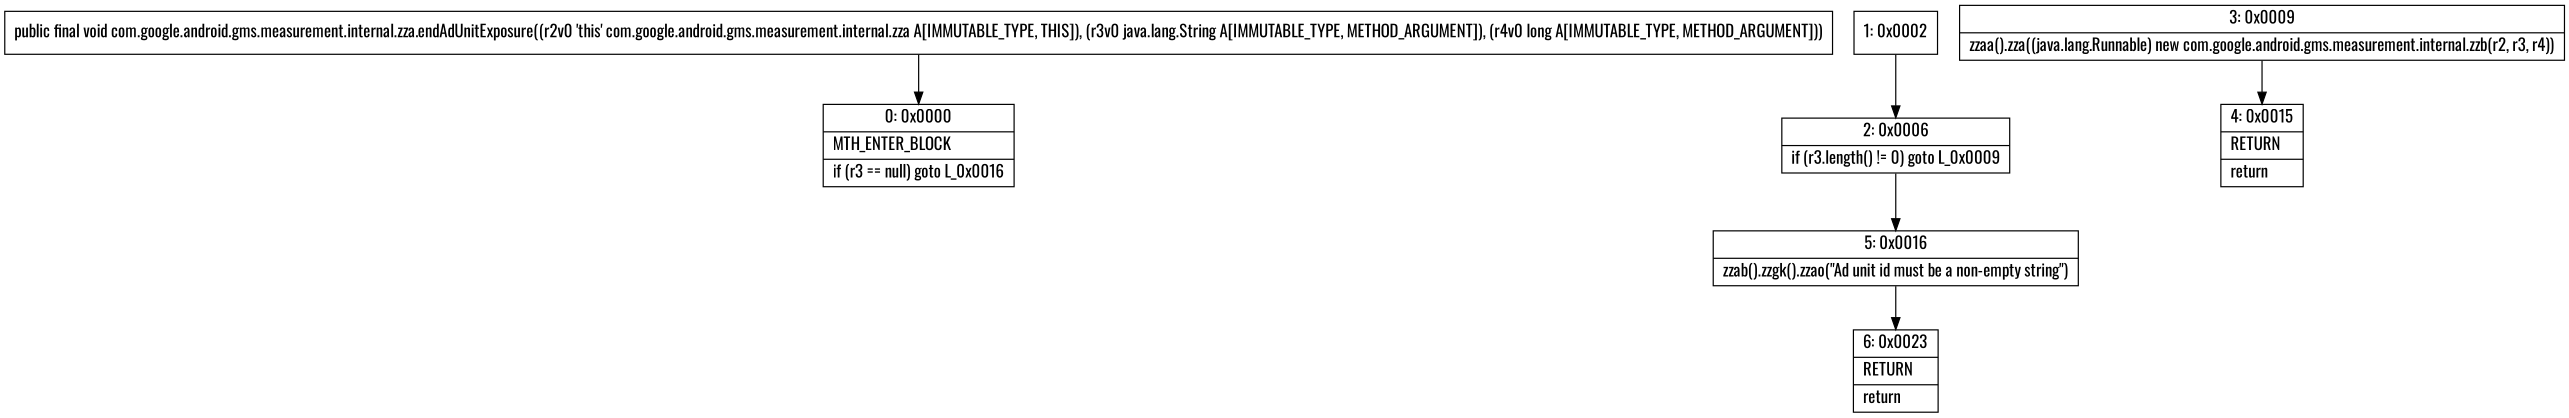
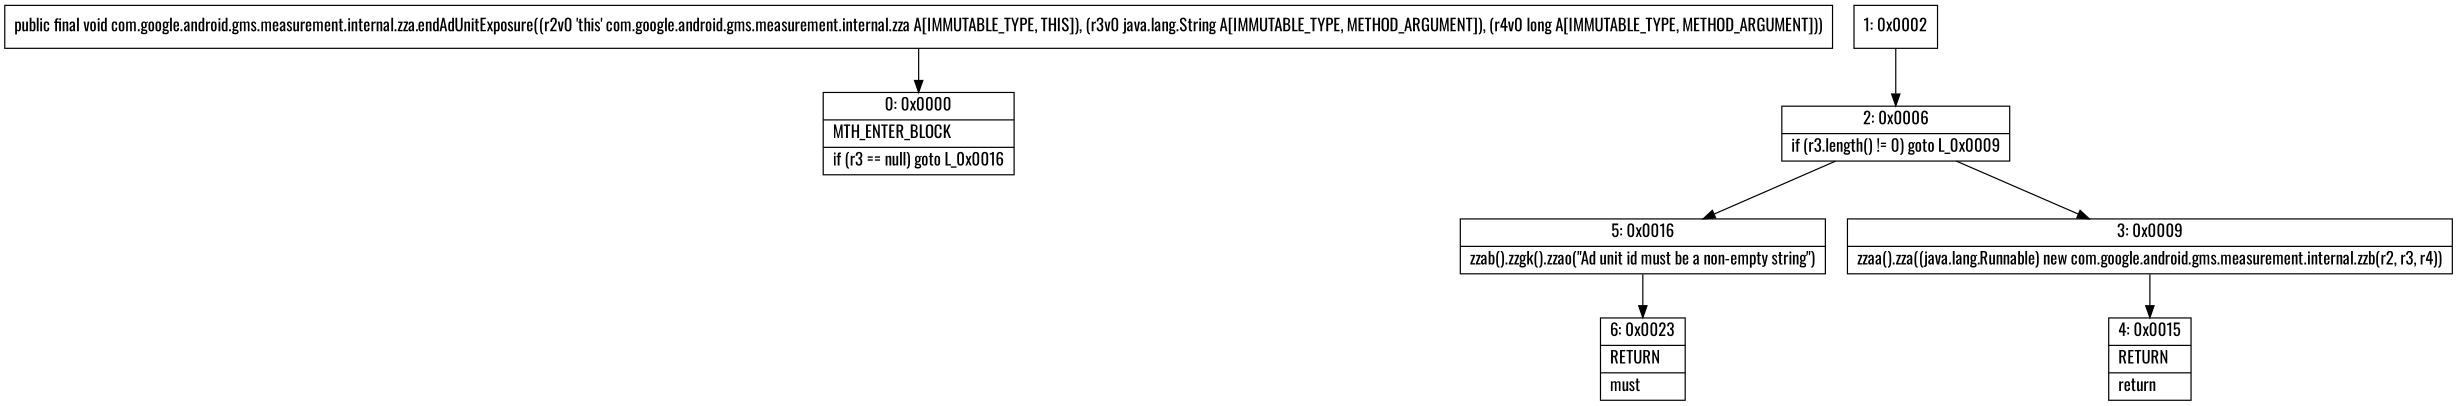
none -> (2017, 188)
(1882, 398) -> (1626, 386)
